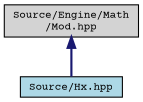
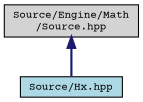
(71, 21) -> (71, 21)
